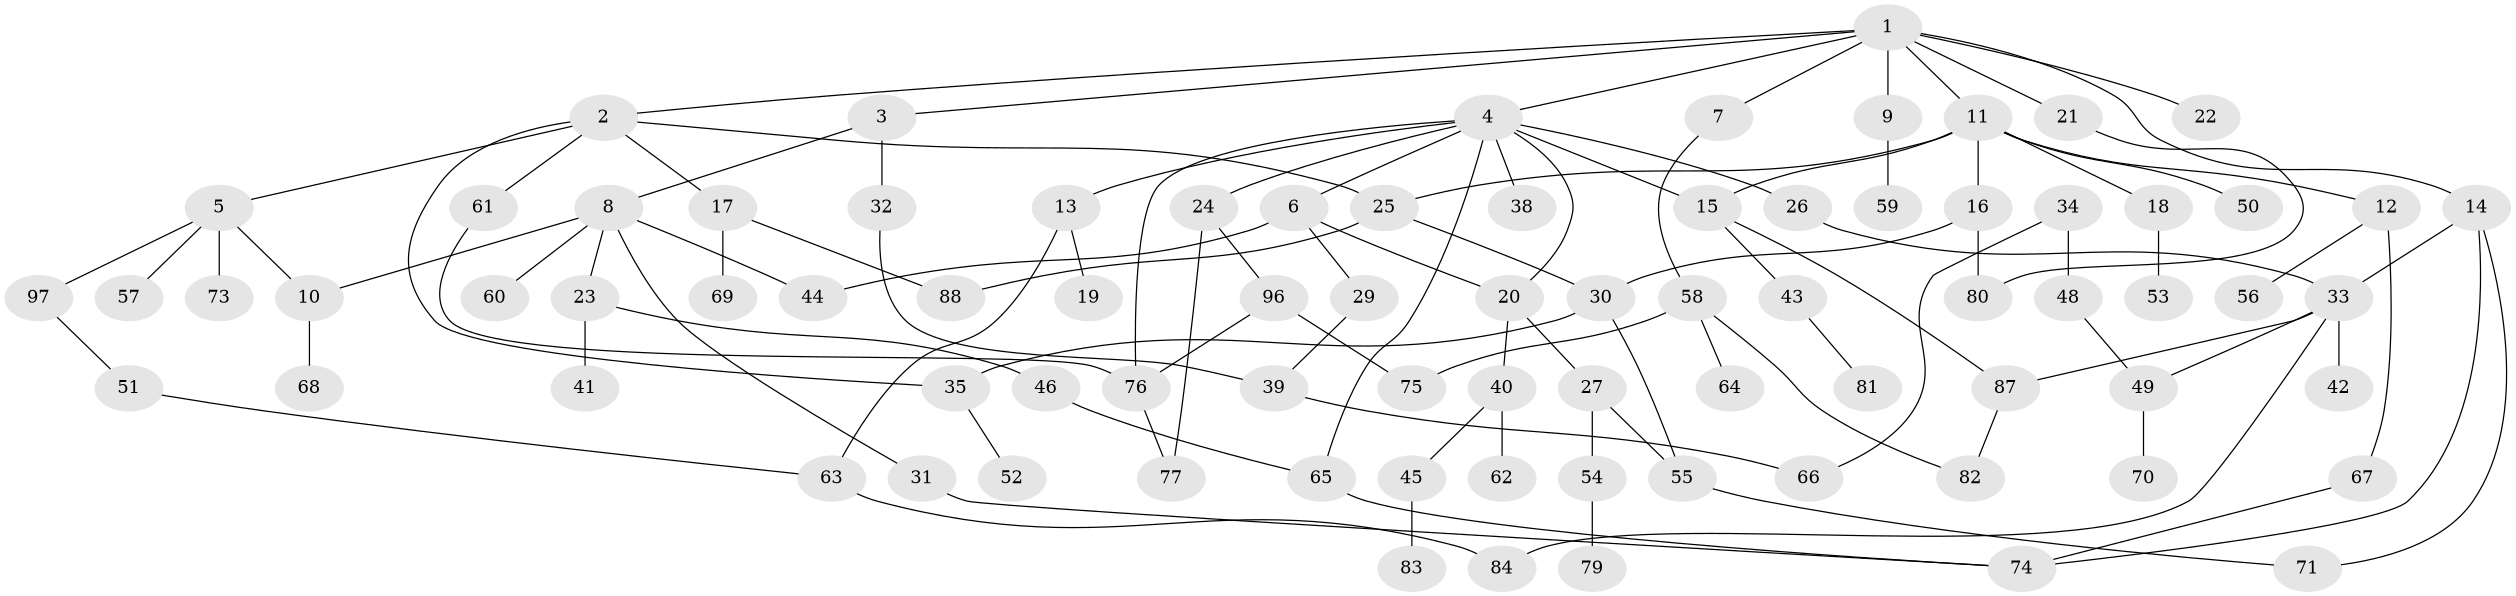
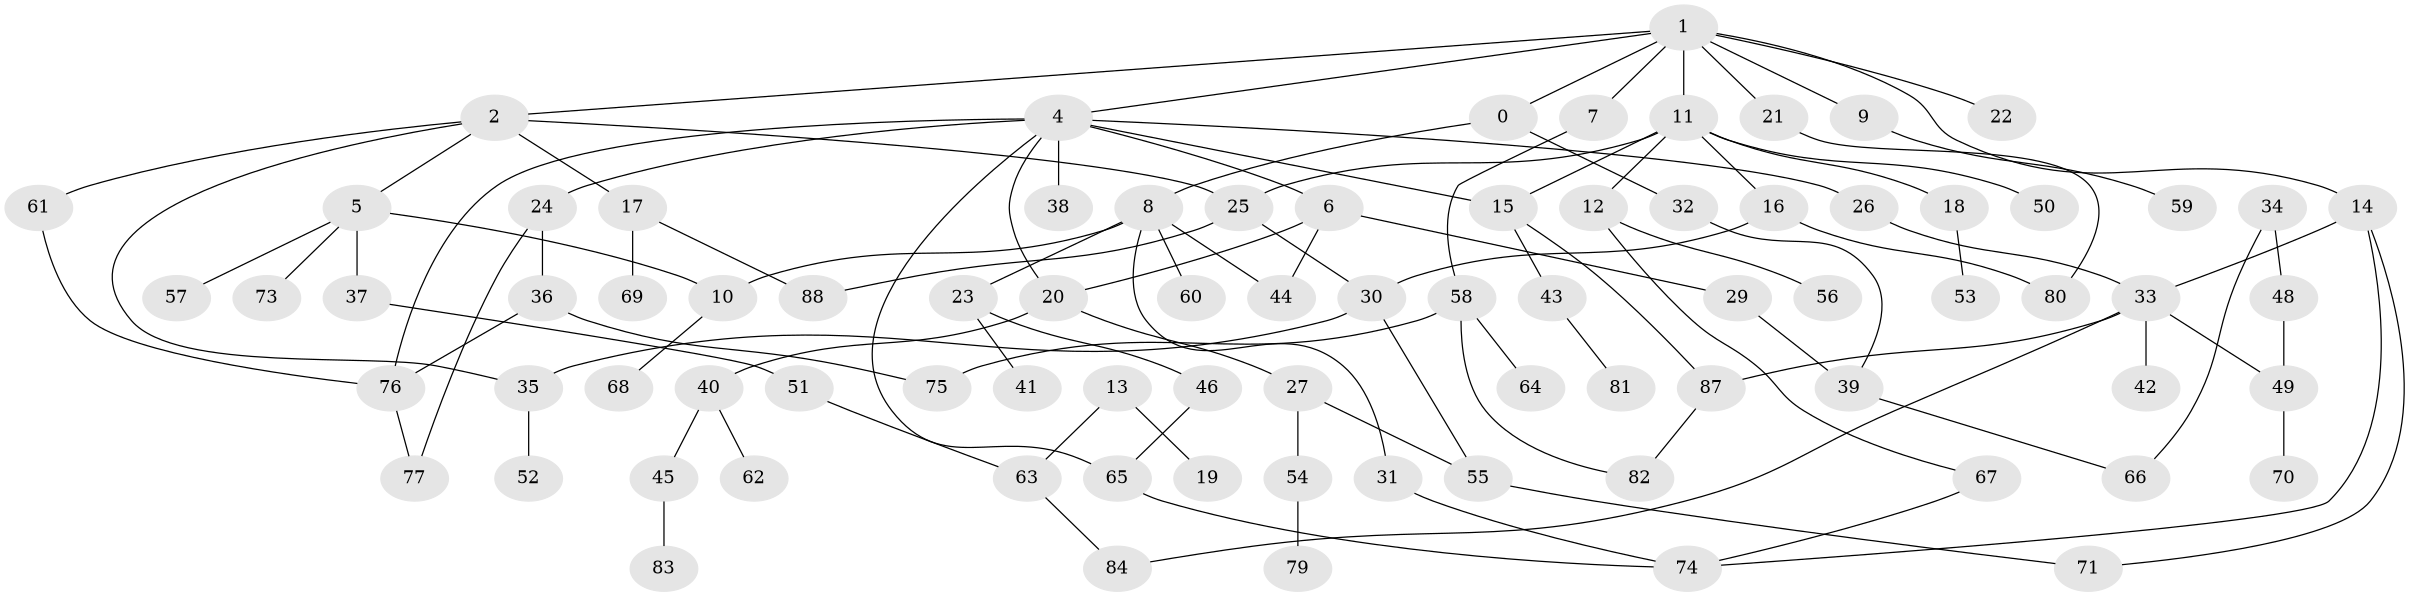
(882, 118) -> (1503, 118)
(1272, 150) -> none
(39, 298) -> (357, 298)
(1274, 298) -> (542, 298)
